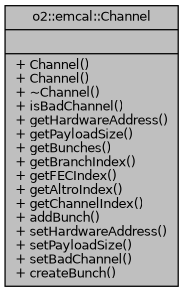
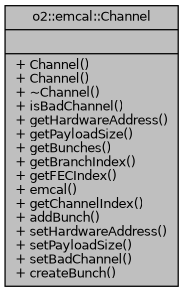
(69, 190) -> (46, 190)
